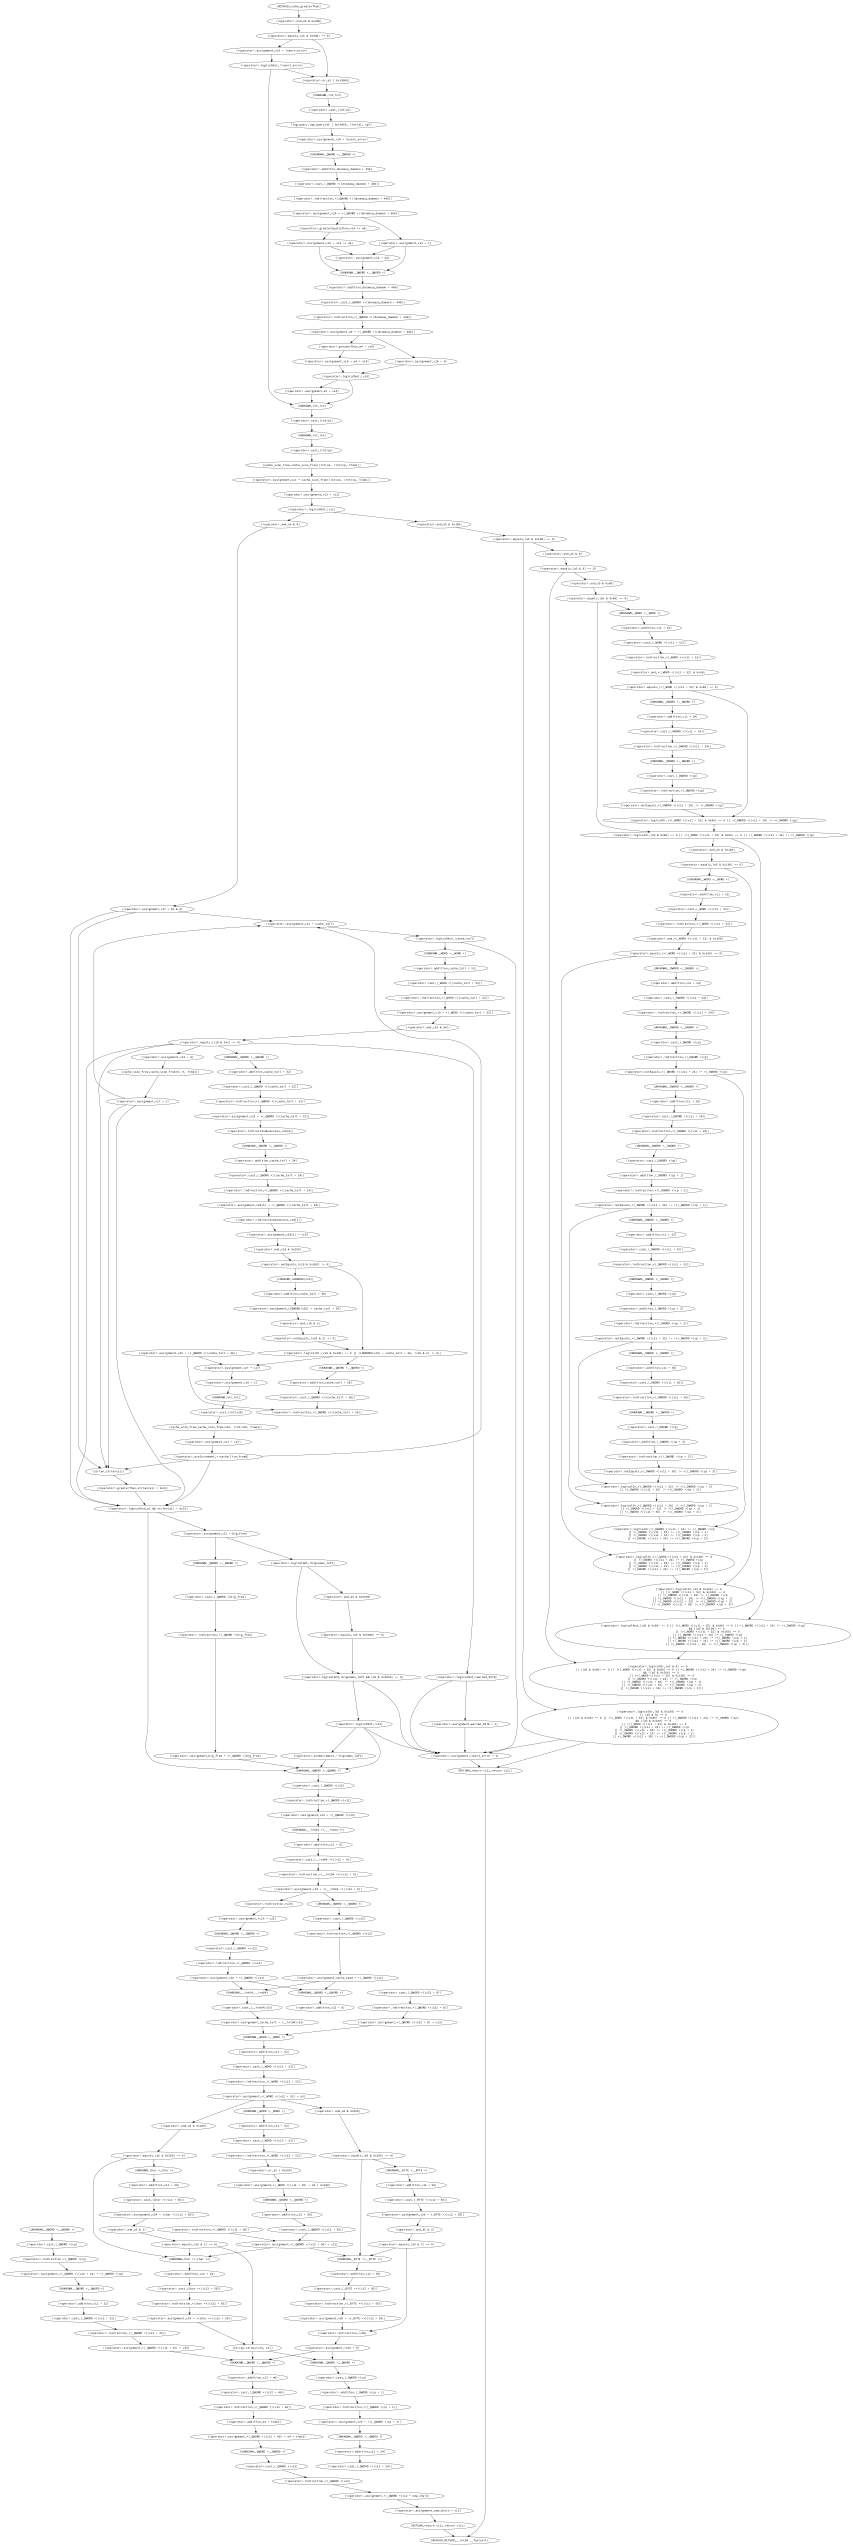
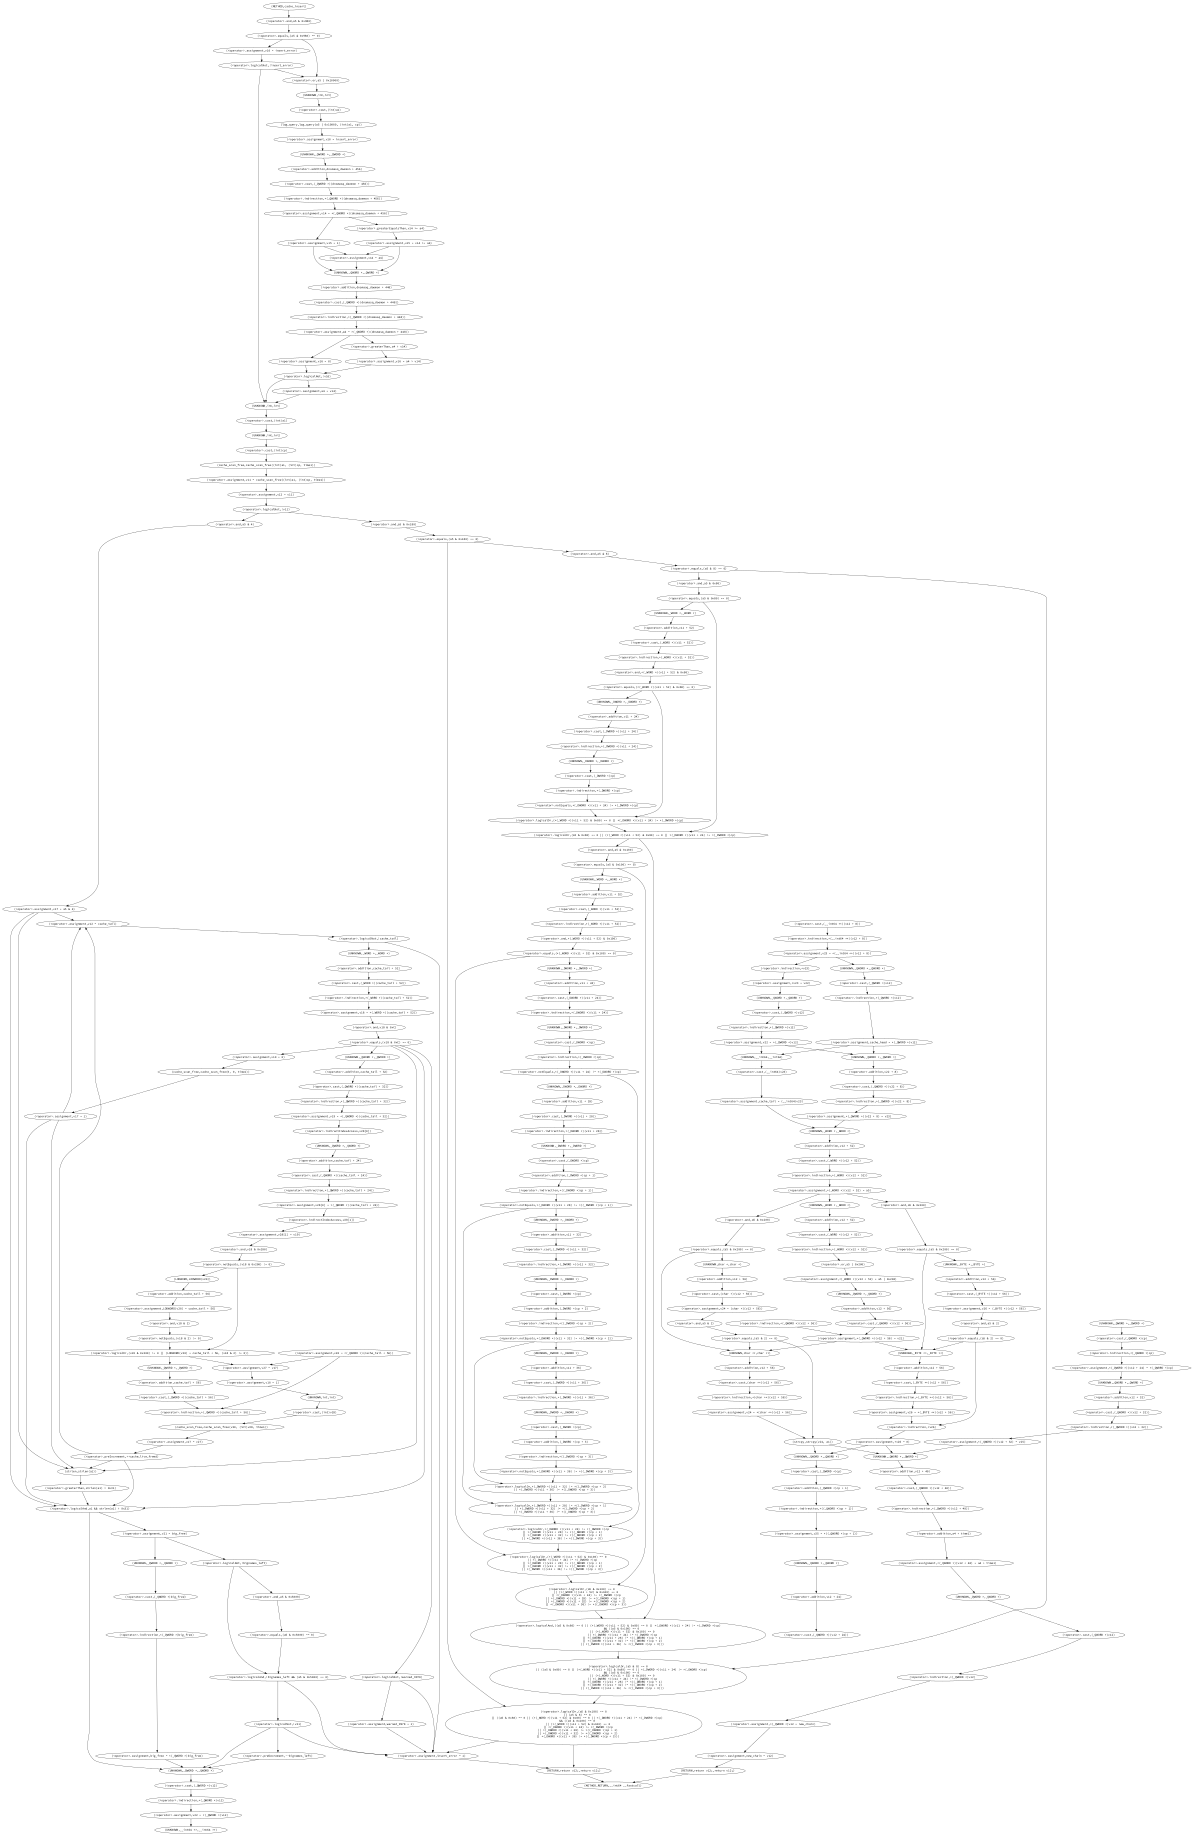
(299, 6) -> (289, 6)
none -> (873, 1078)
(318, 1845) -> none
